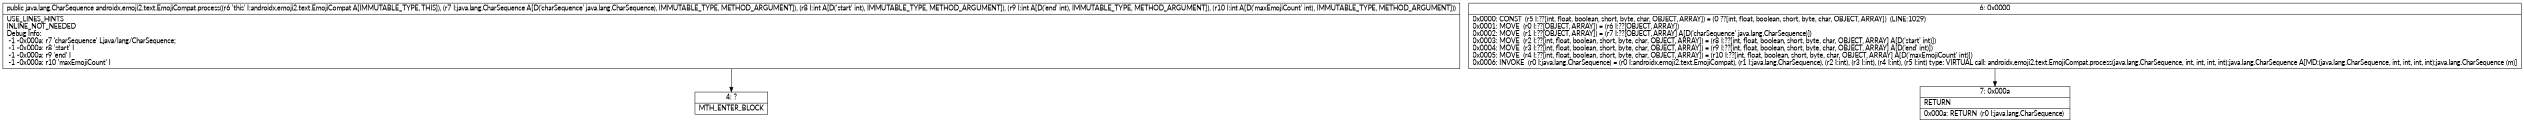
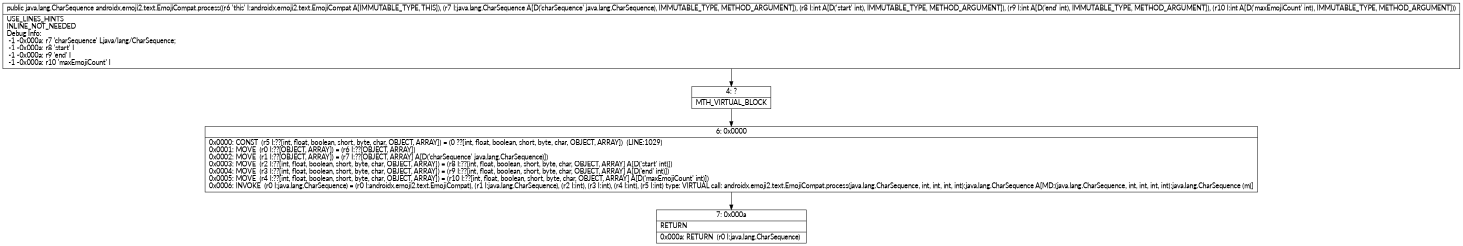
(731, 108) -> (731, 103)
none -> (731, 115)
